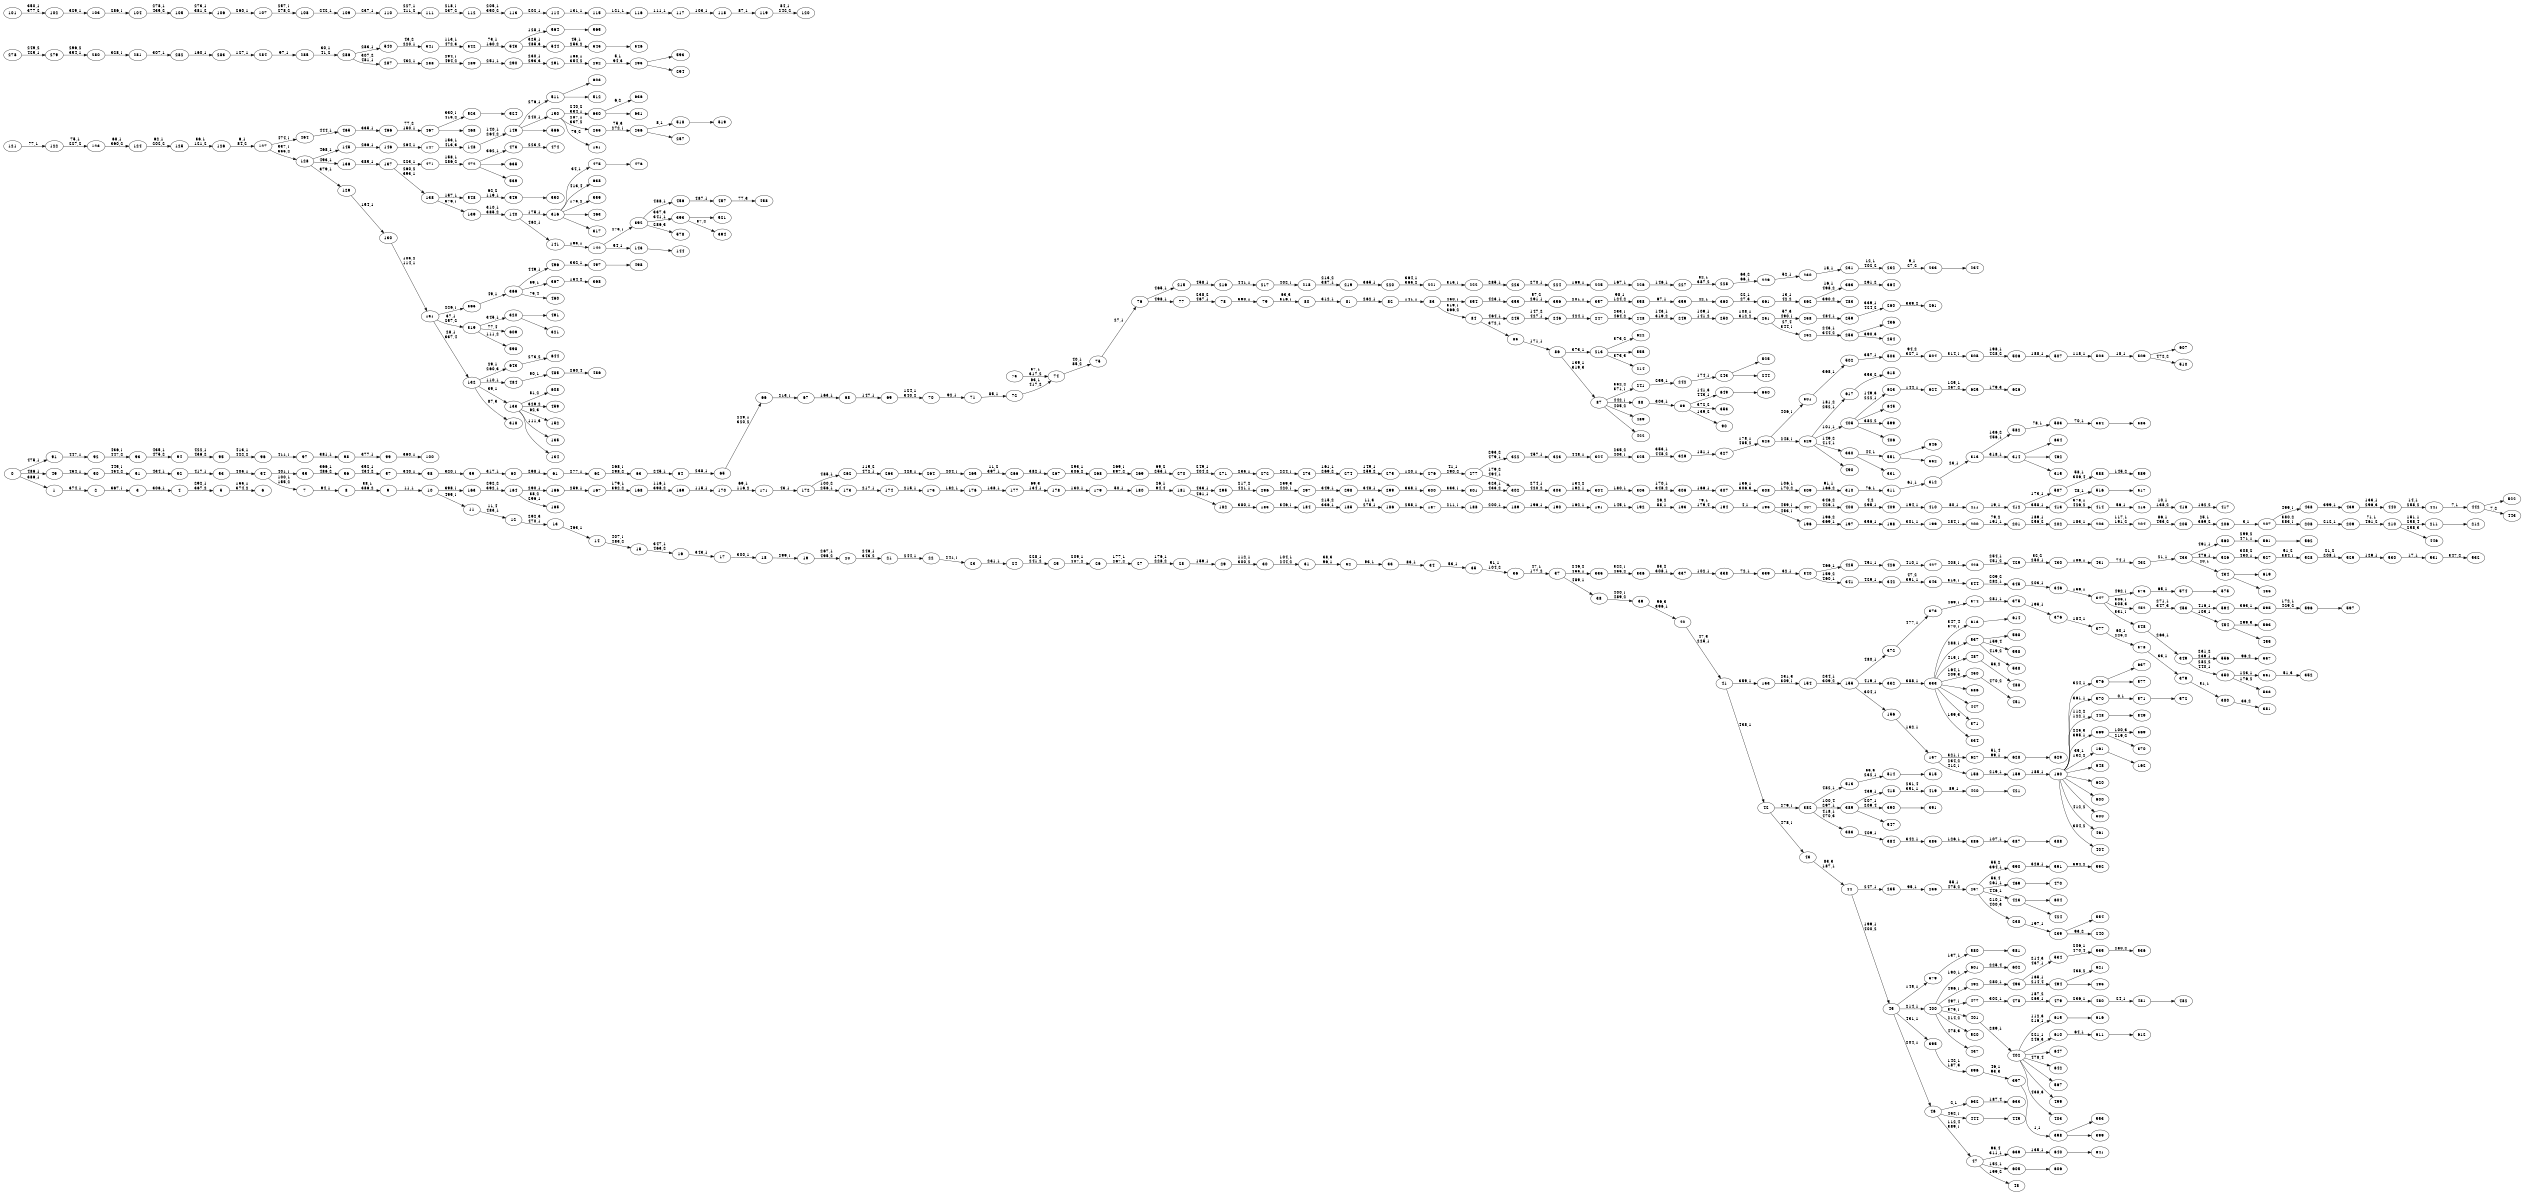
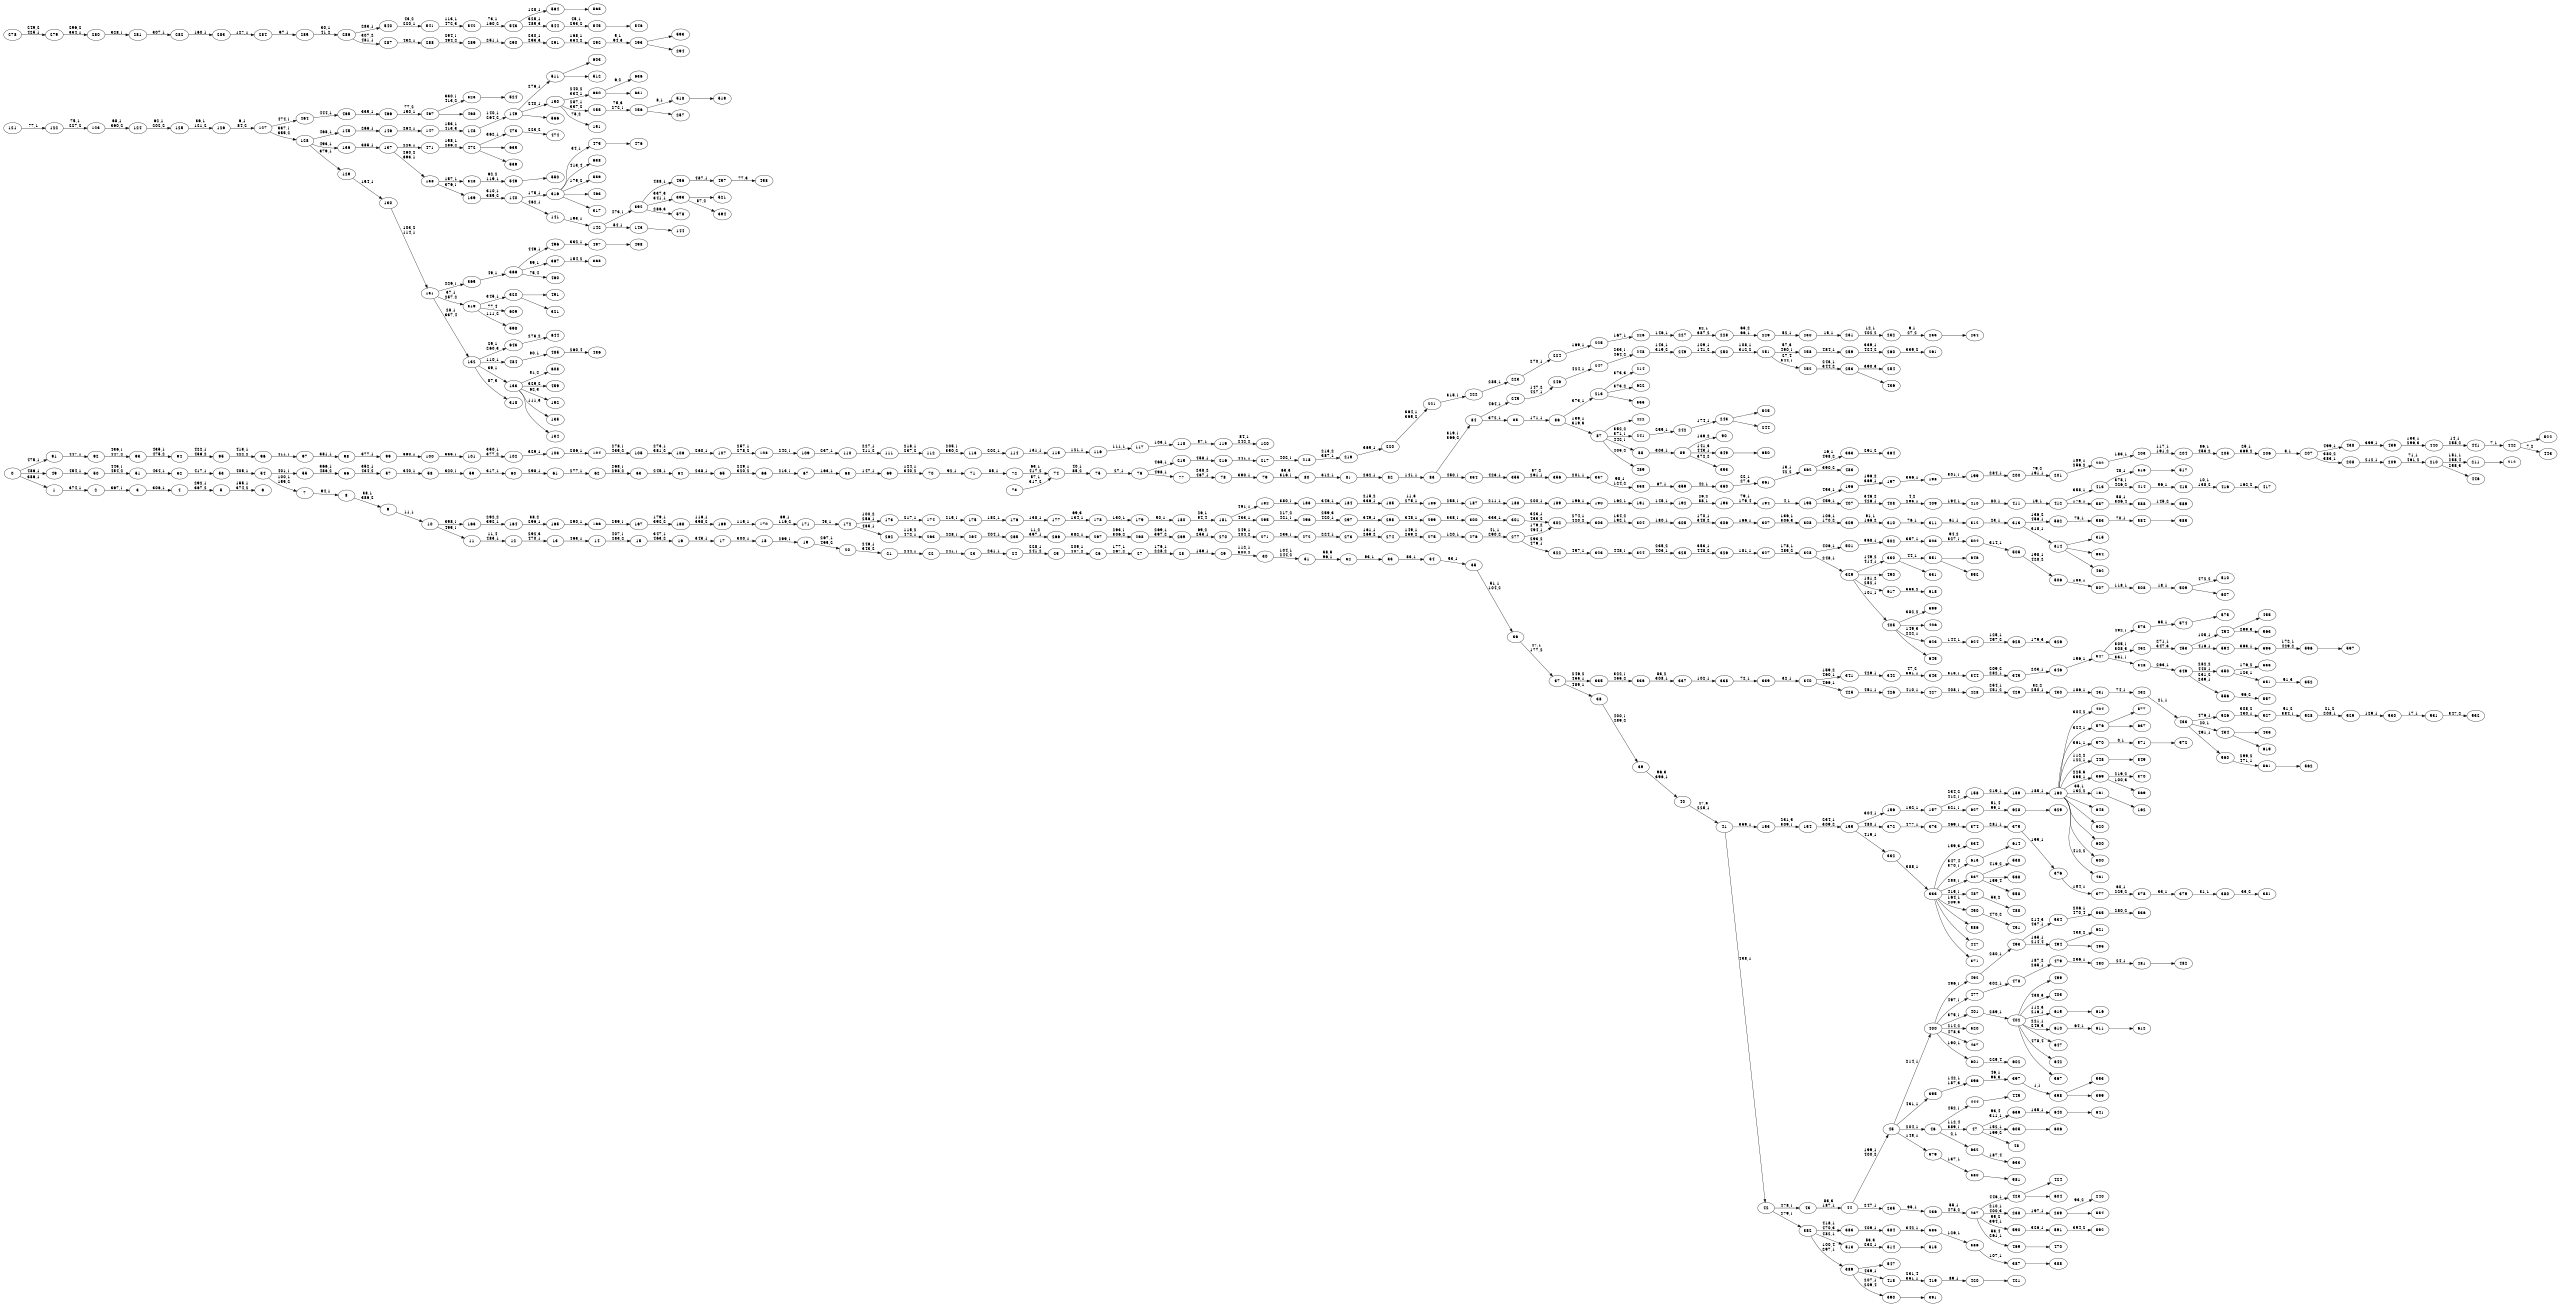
none -> (449, 457)
(533, 491) -> (575, 524)
